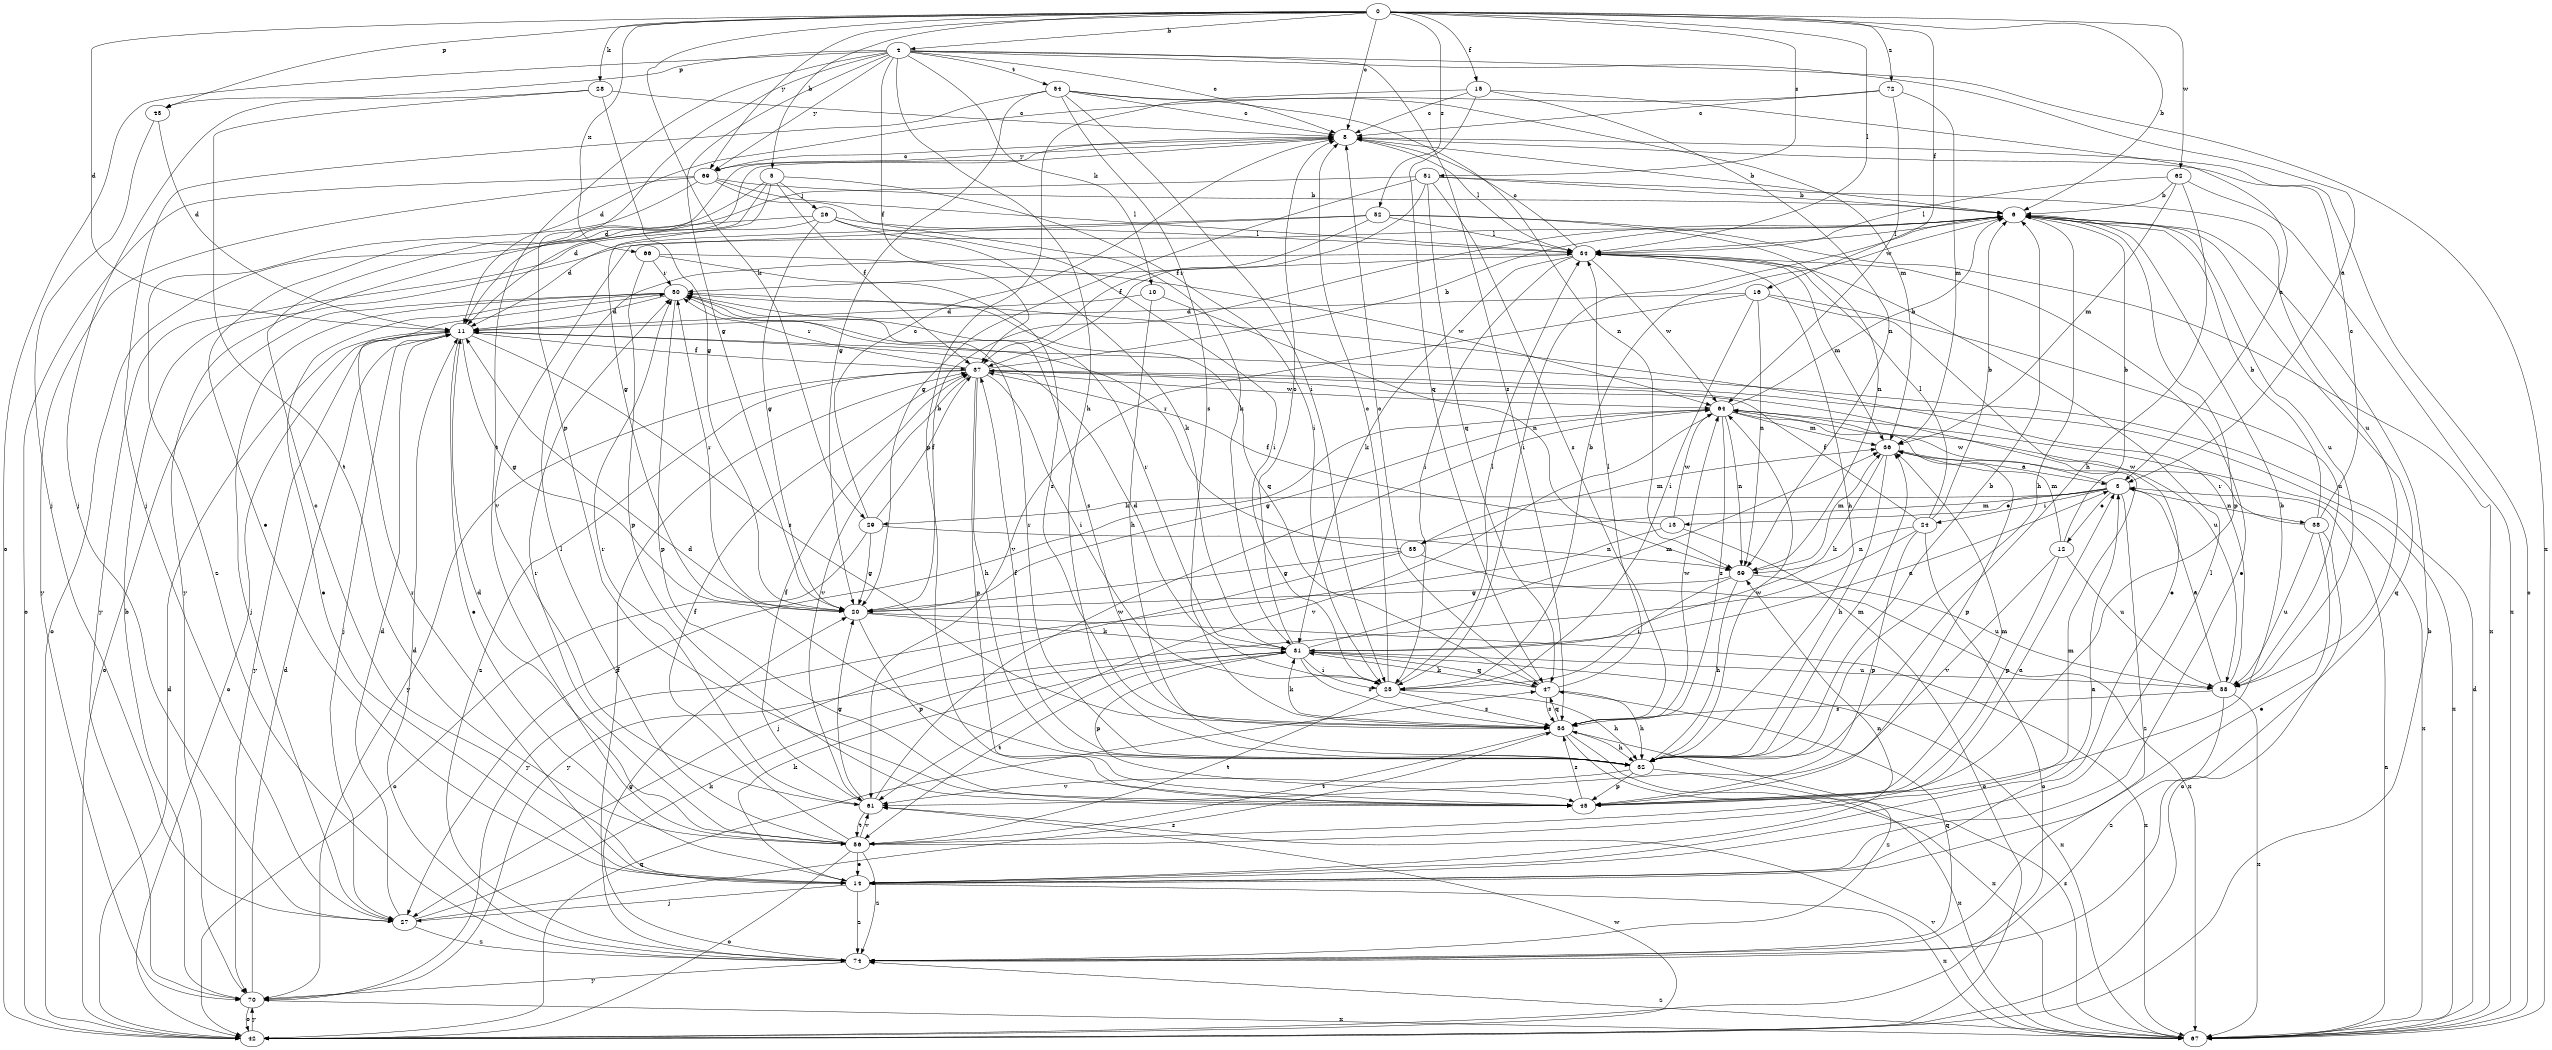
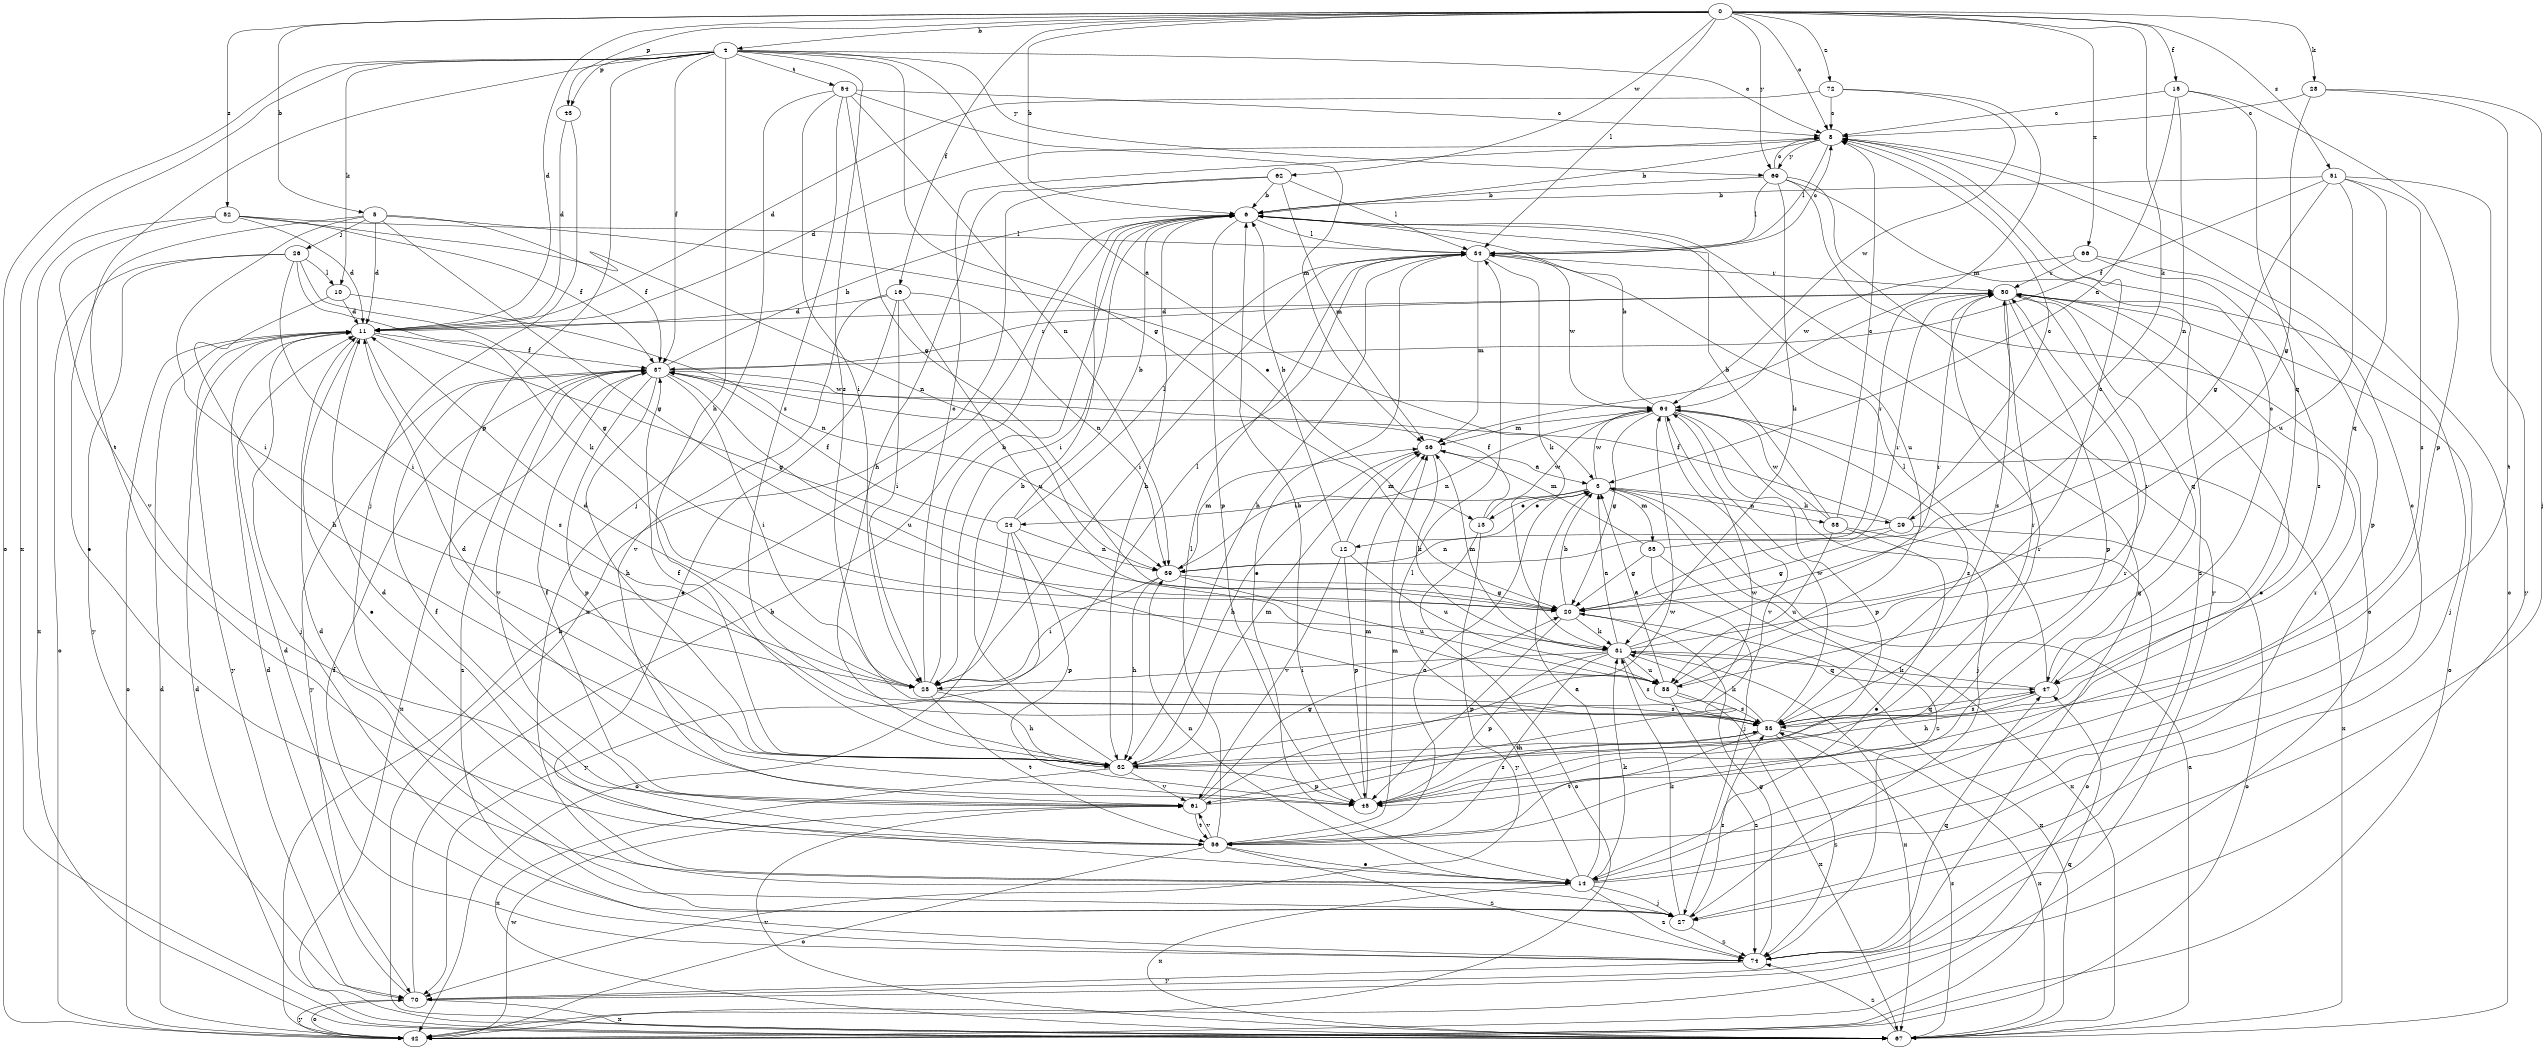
(1202, 235) -> (319, 269)
none -> (931, 276)
(1293, 292) -> (1563, 547)
